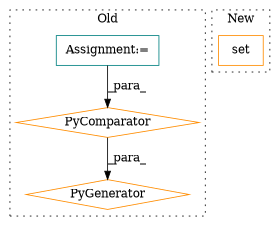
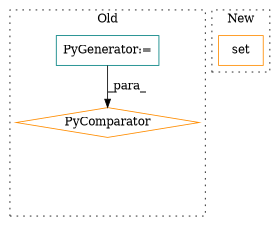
(108, 50) -> (108, 50)
(108, 195) -> none
